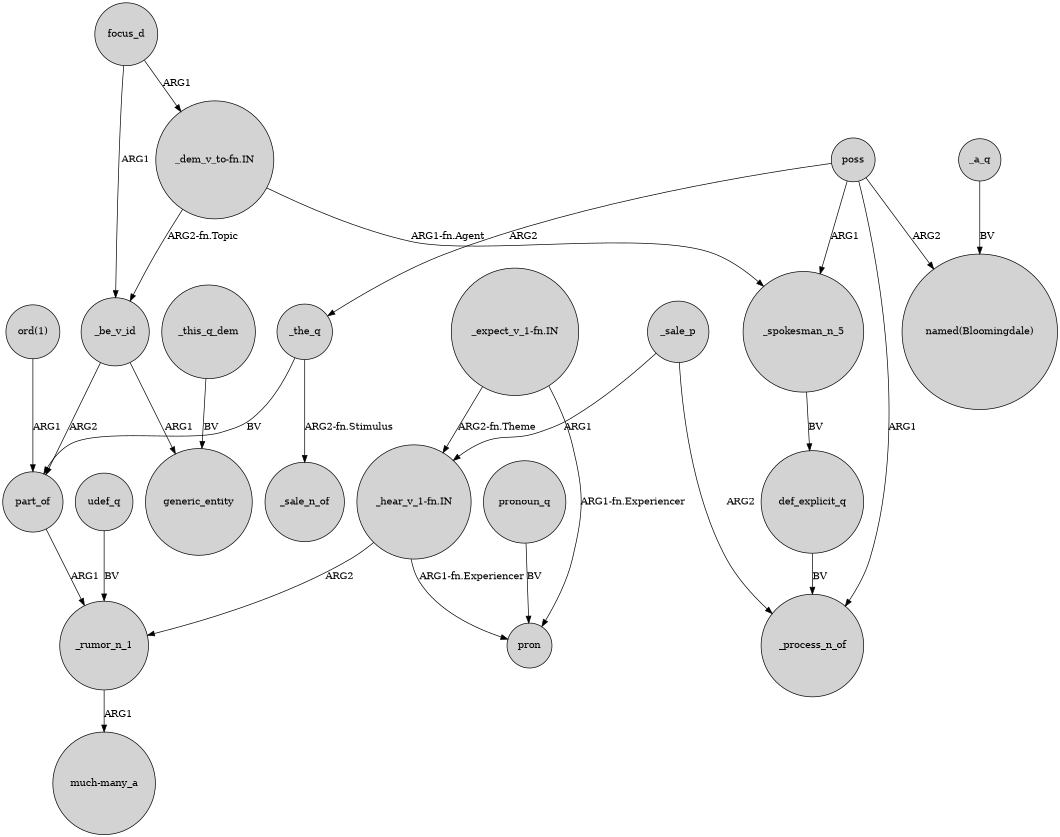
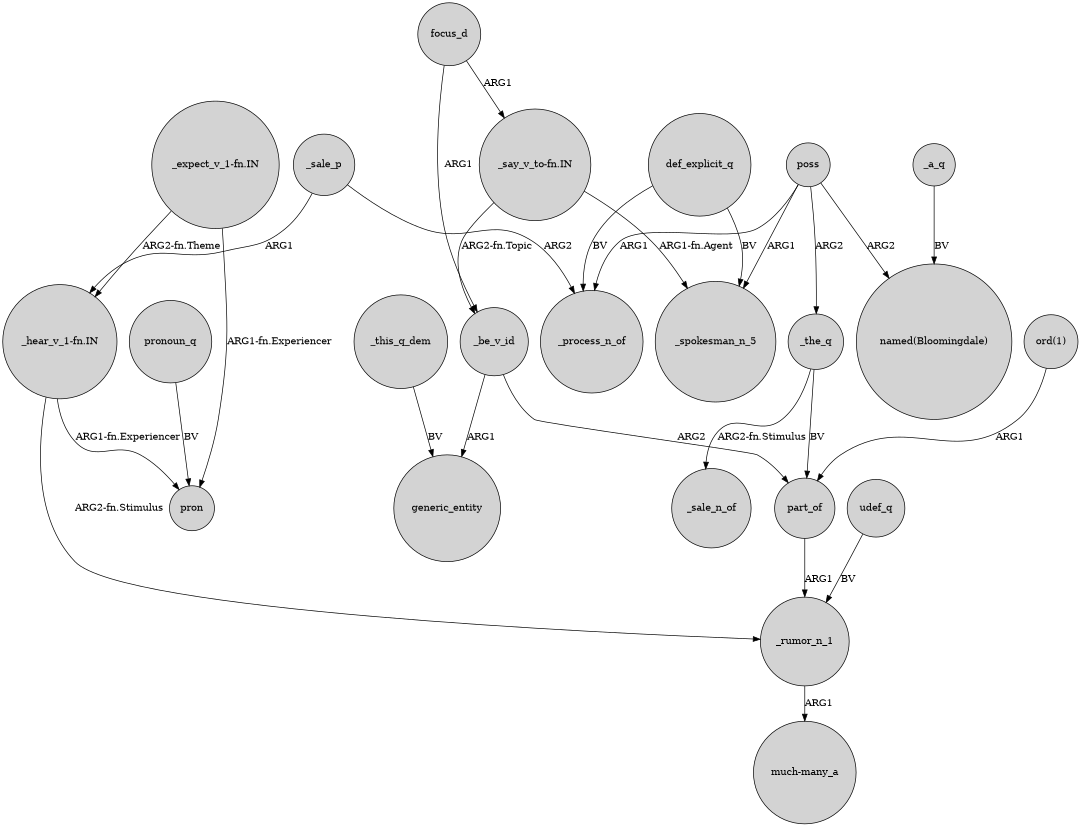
(215, 160) -> (535, 165)
(808, 418) -> (741, 242)
(340, 577) -> (119, 508)
